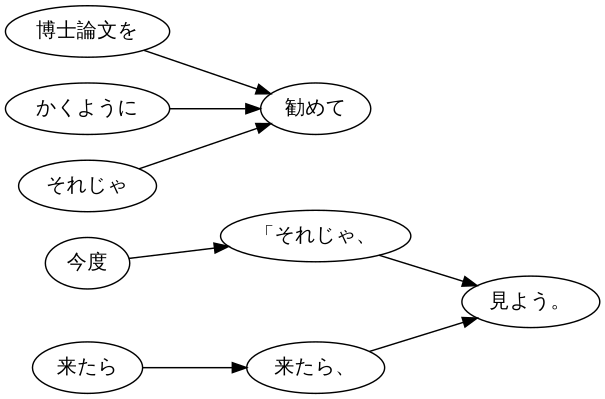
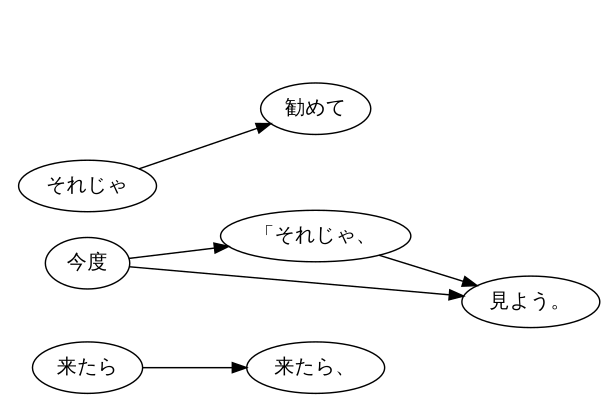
(88, 31) -> none
(88, 109) -> none
(416, 337) -> (289, 281)
